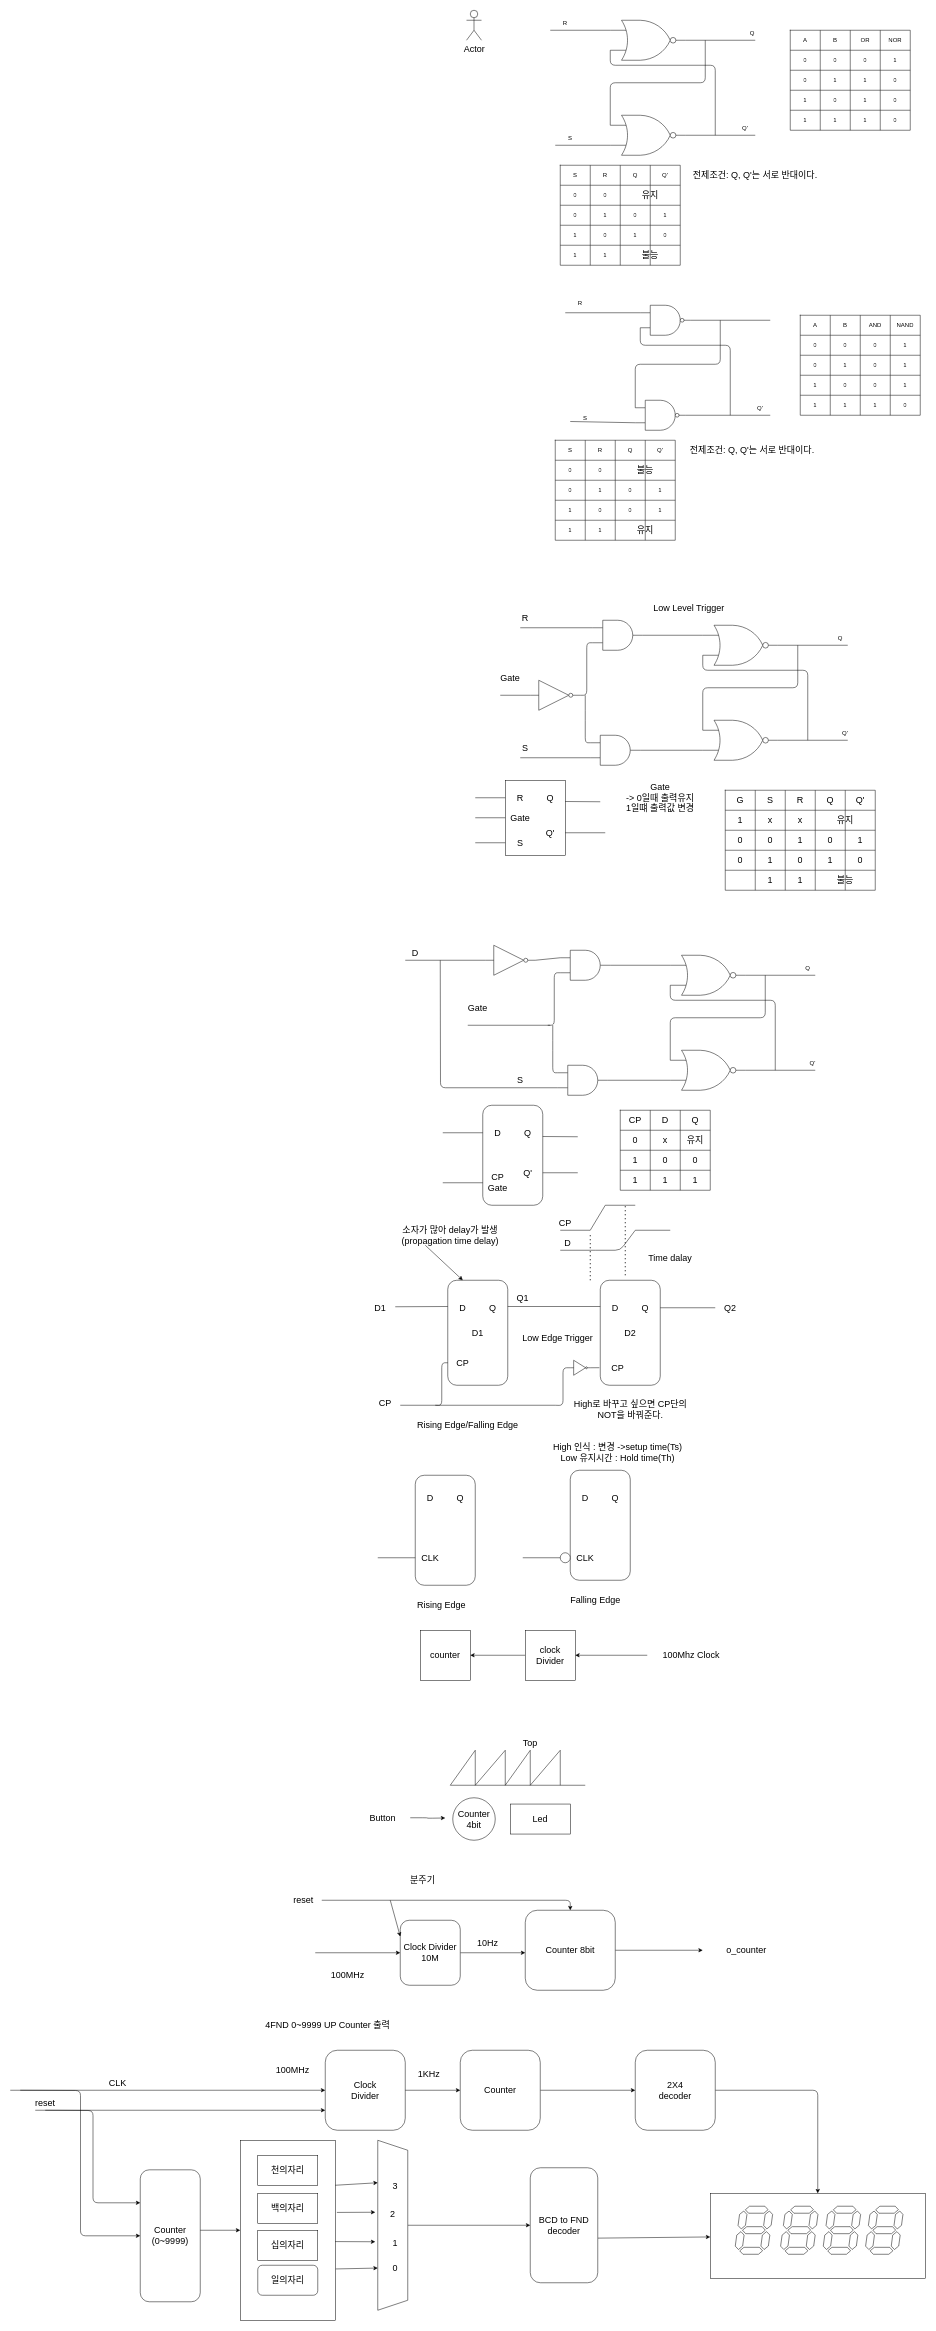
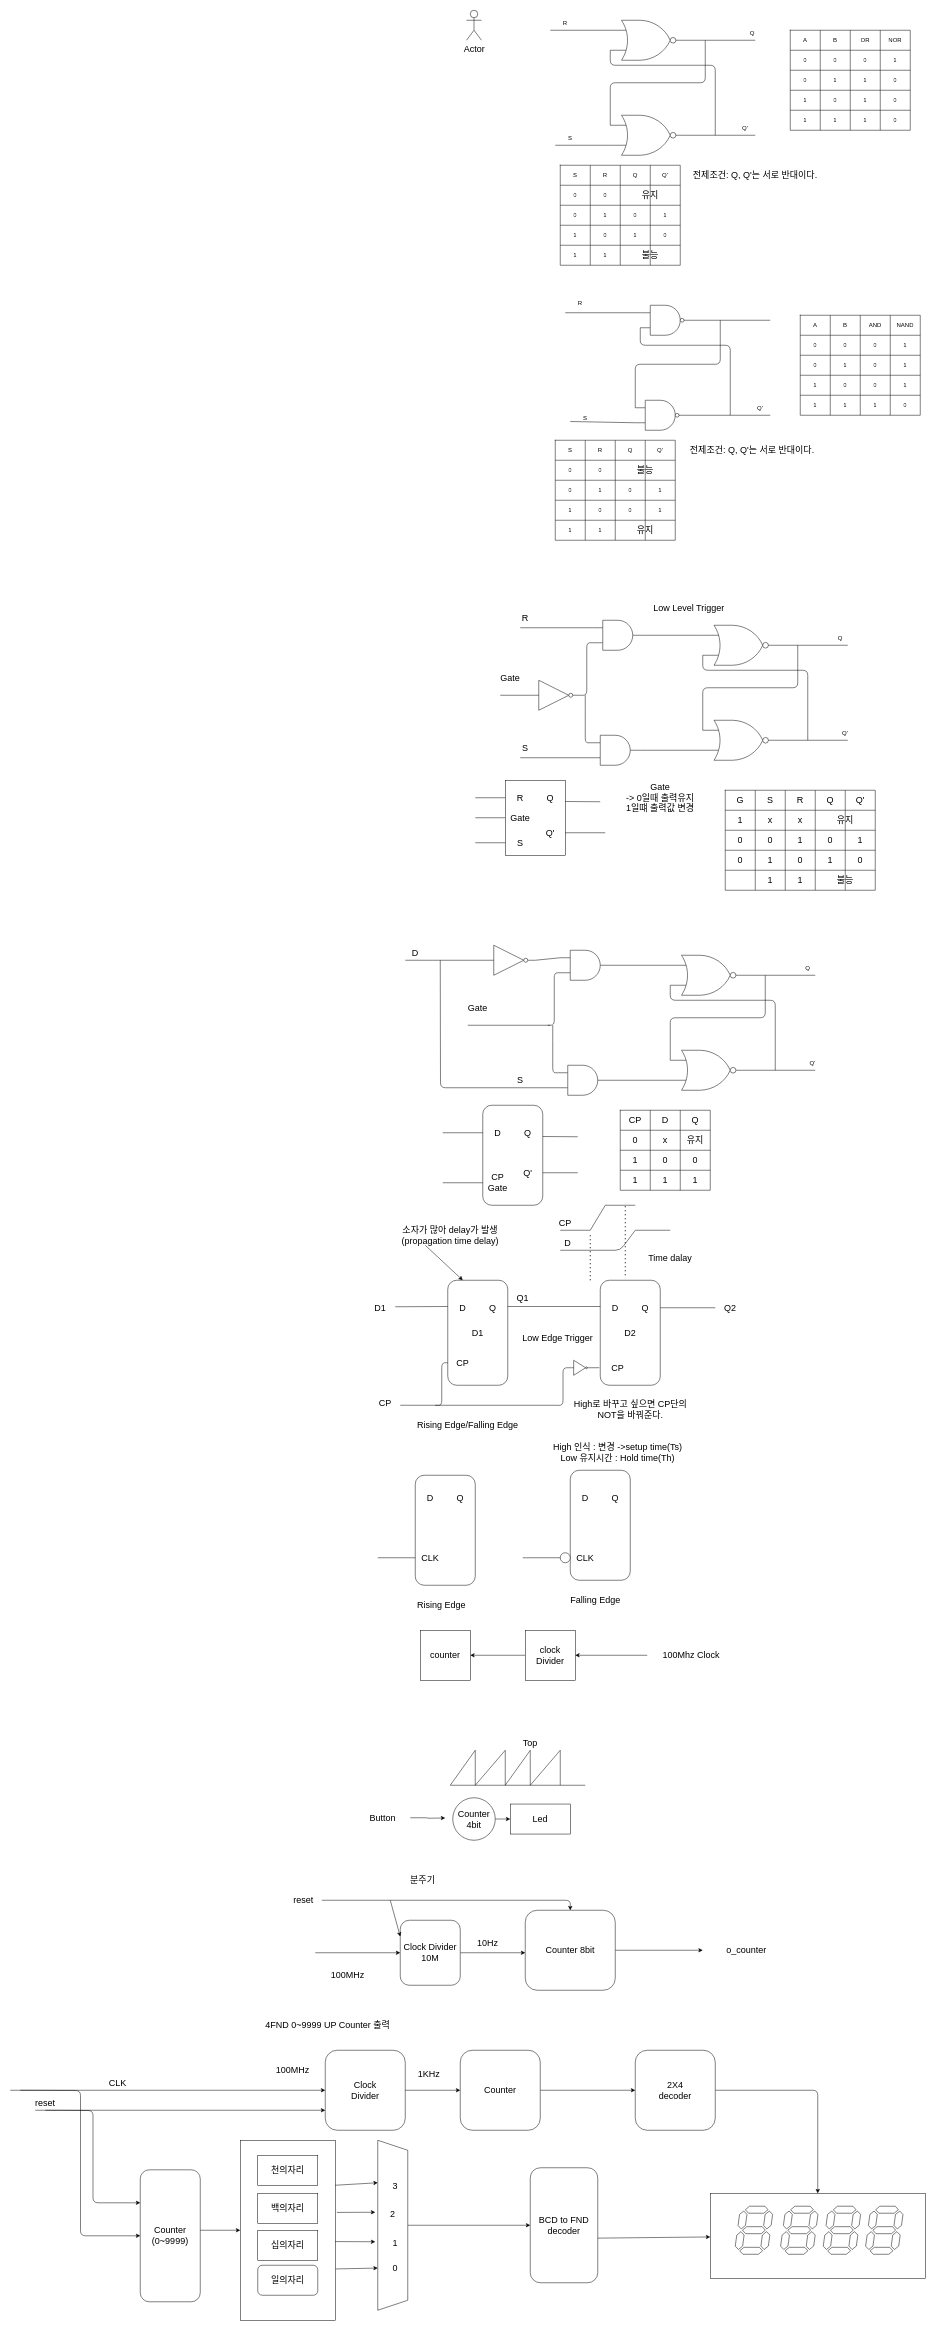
none -> (505, 1819)
